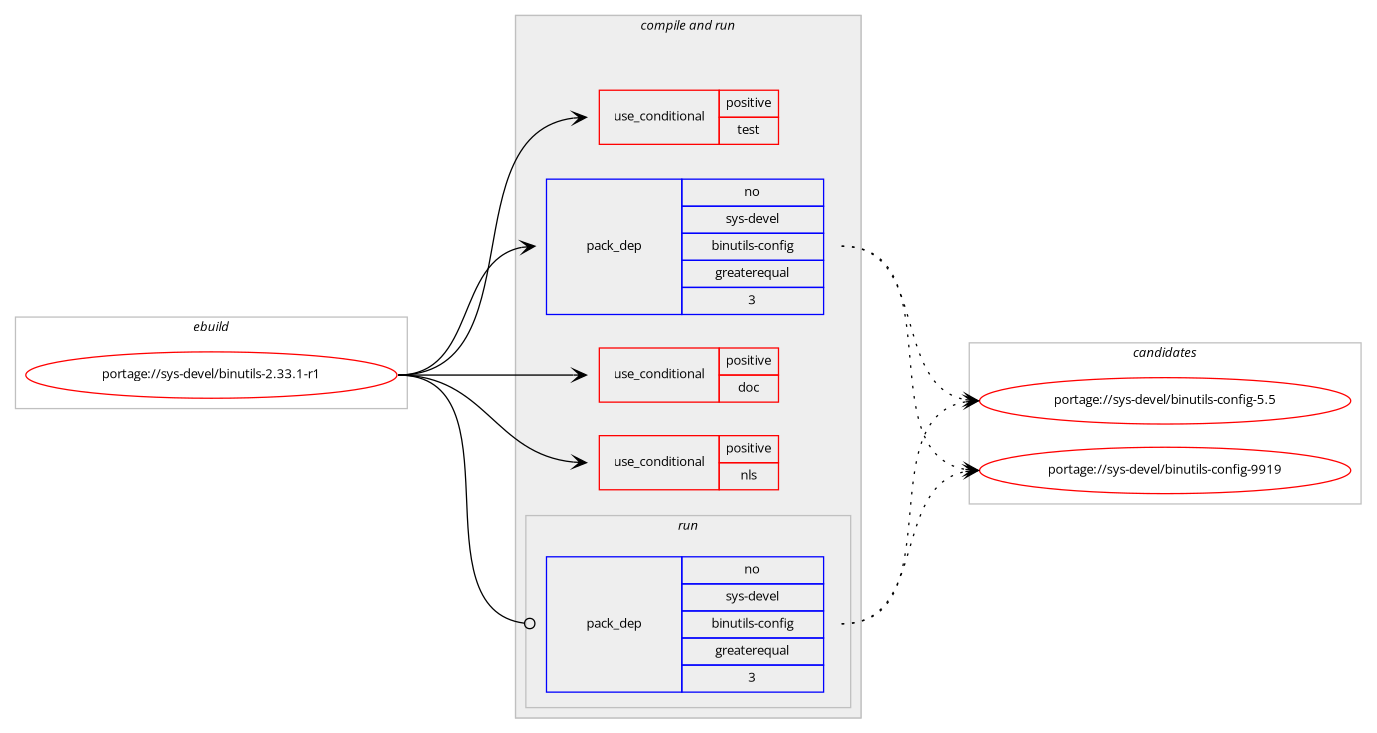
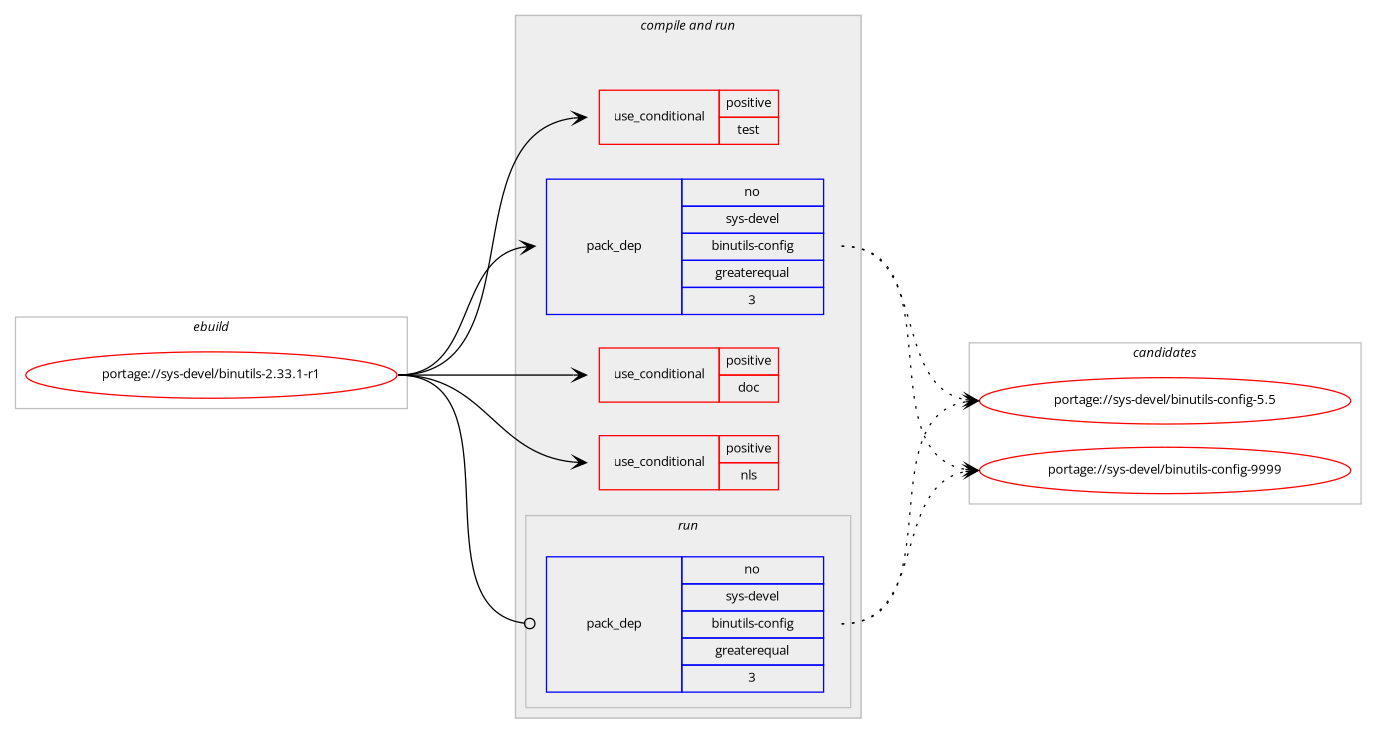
(1165, 470) -> (1165, 470)
